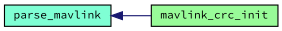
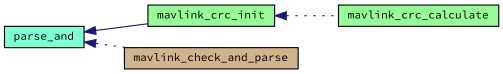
(58, 16) -> (44, 37)
none -> (419, 16)
none -> (211, 58)
